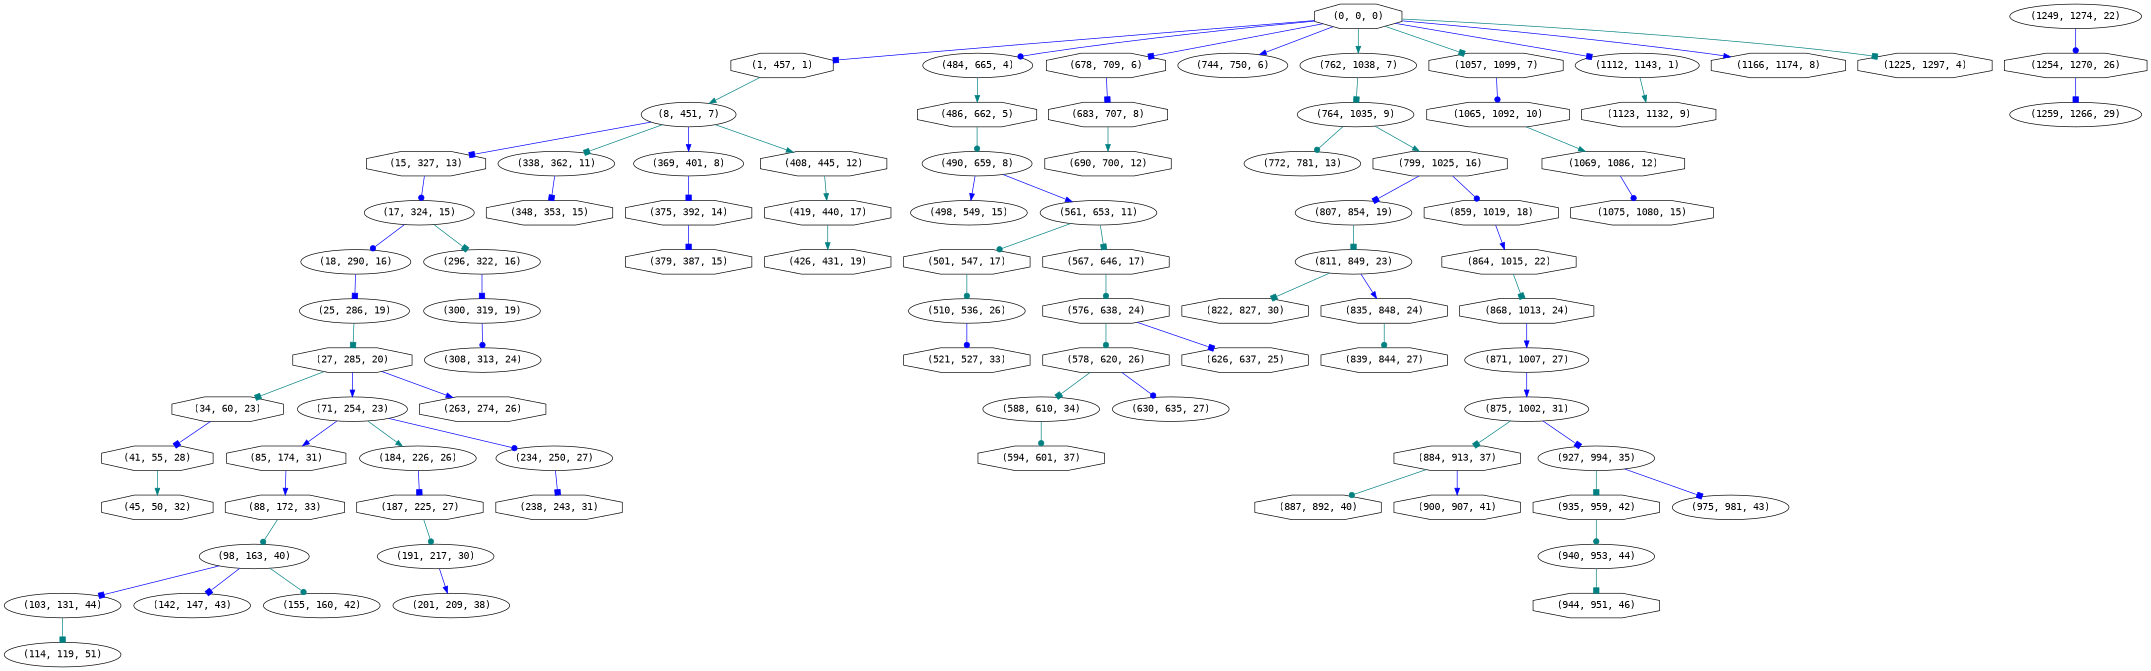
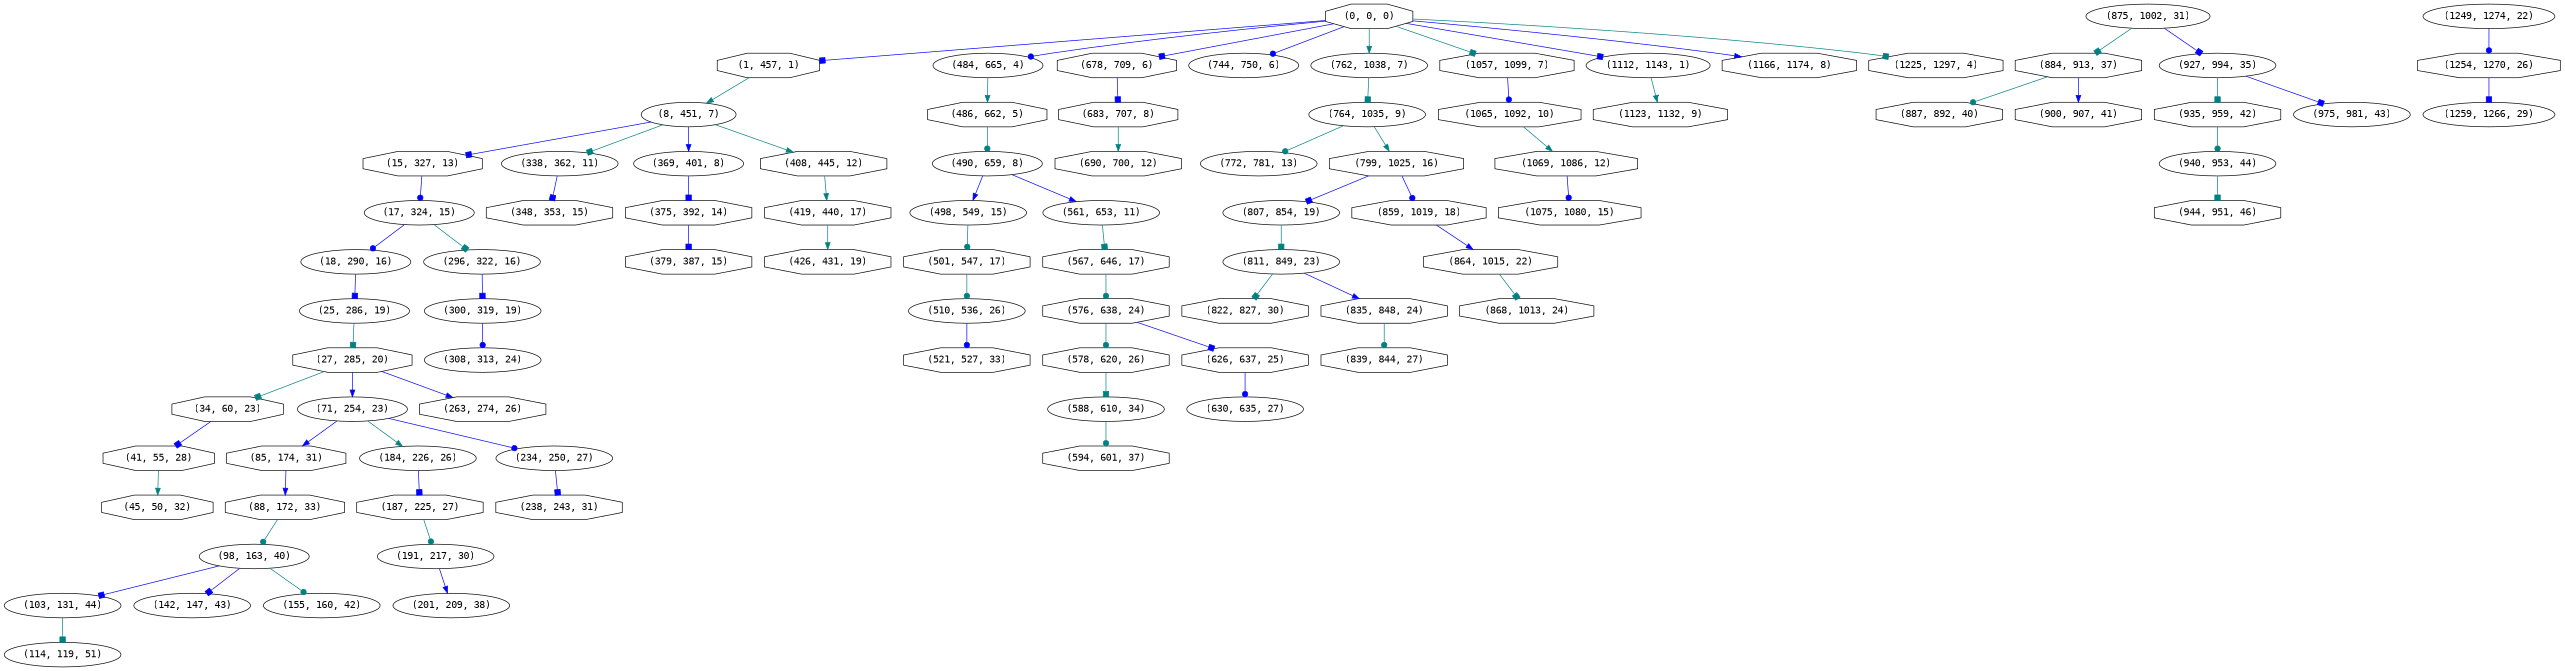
(1299, 39) -> (1310, 40)
(1036, 236) -> (968, 235)
(1527, 360) -> none
(1136, 383) -> (1245, 382)
